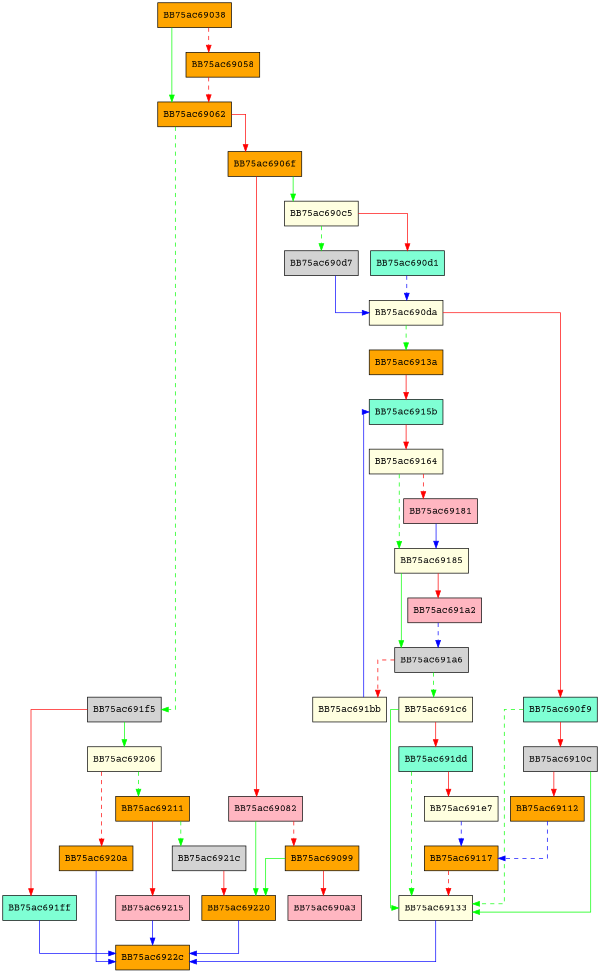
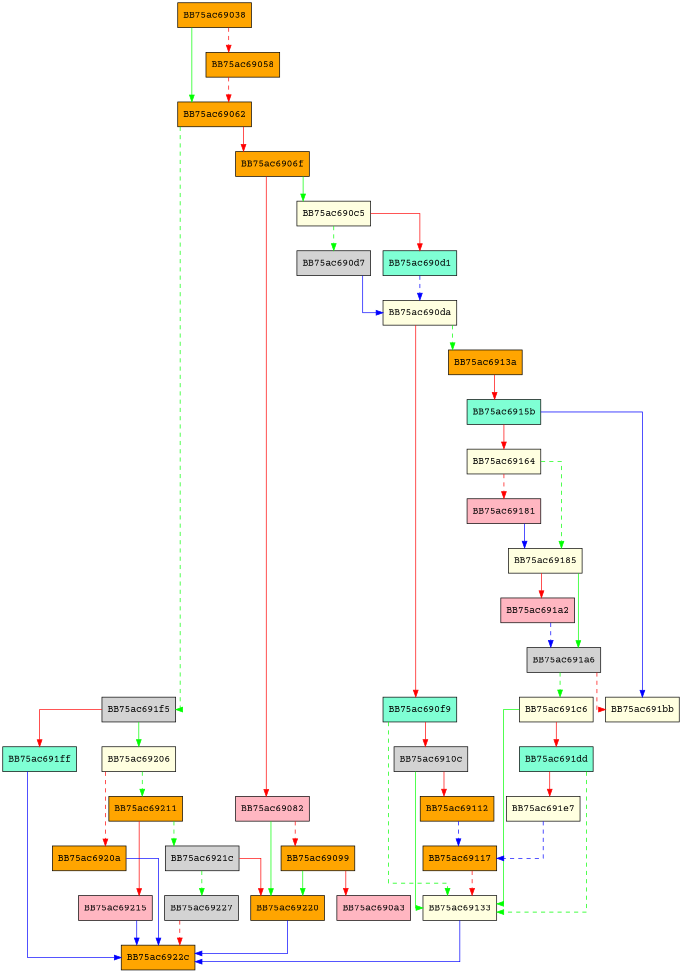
(364, 554) -> (642, 500)
none -> (202, 908)
